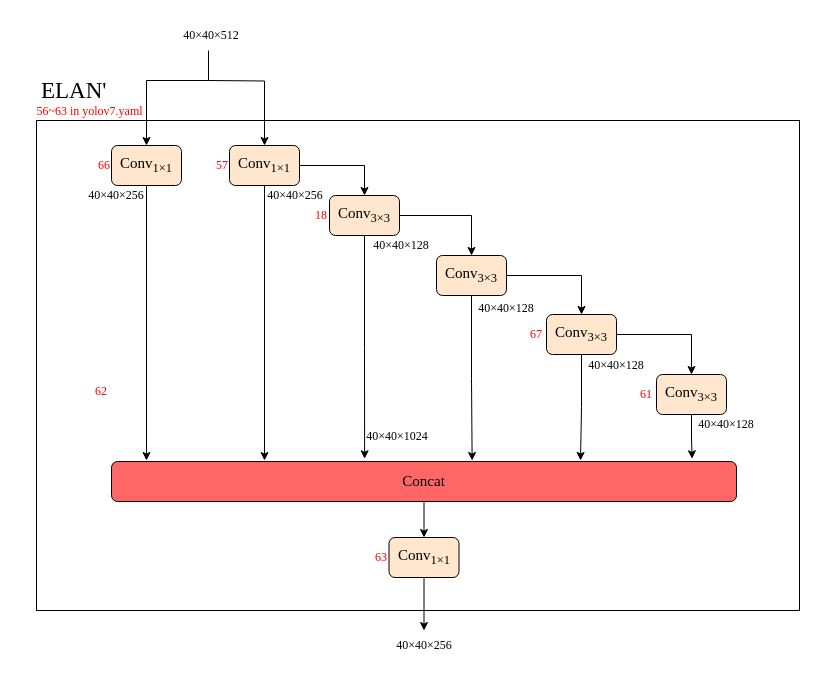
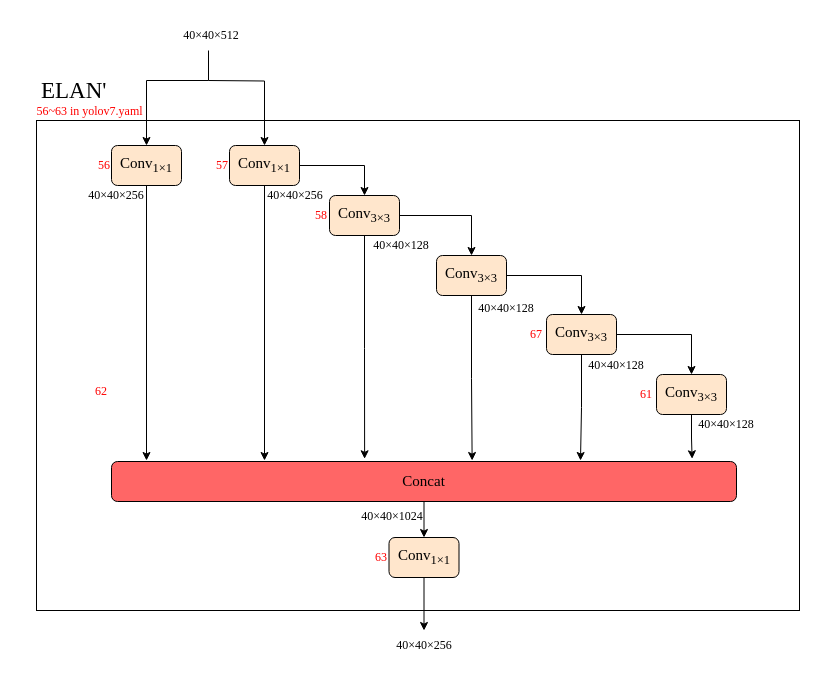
(105, 166) -> (105, 166)
(322, 216) -> (322, 216)
(398, 437) -> (393, 517)
